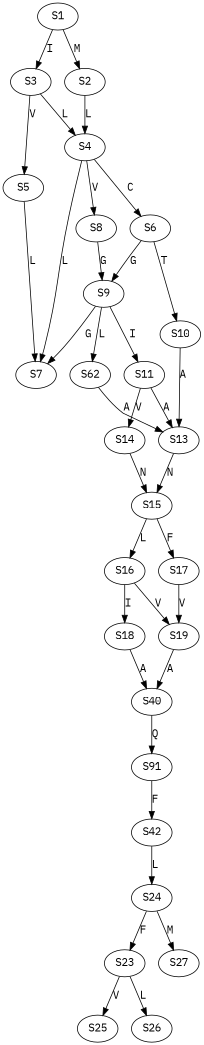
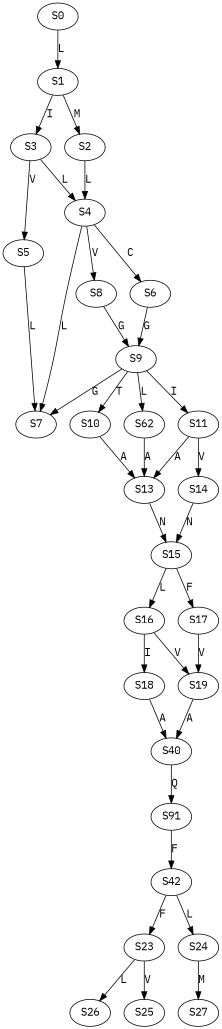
none -> (58, 17)
(164, 278) -> (115, 389)
(140, 927) -> (159, 911)
